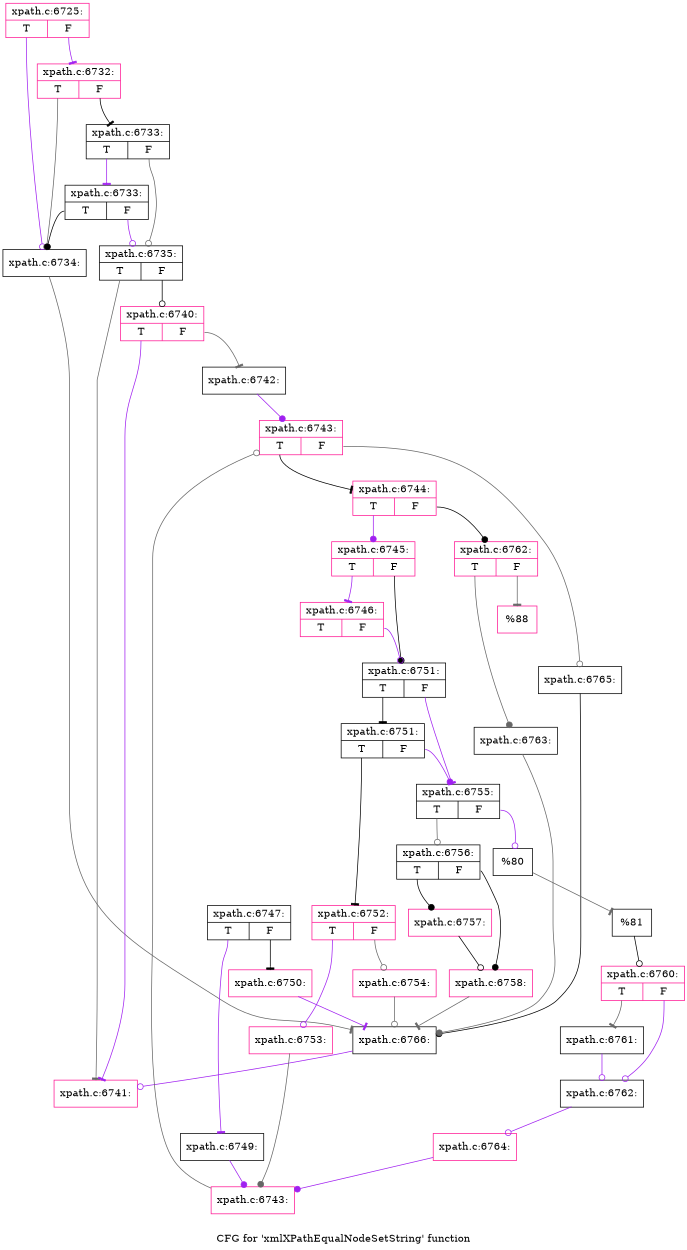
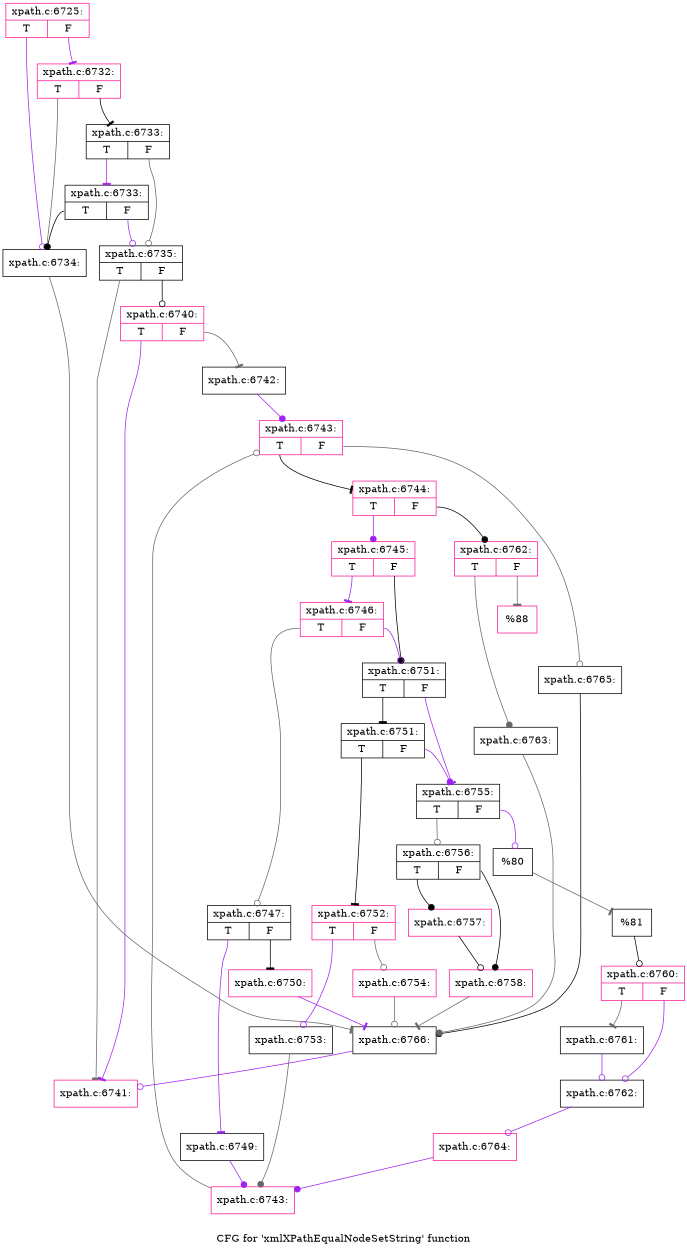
none -> (281, 757)
(291, 1040) -> (291, 1040)
